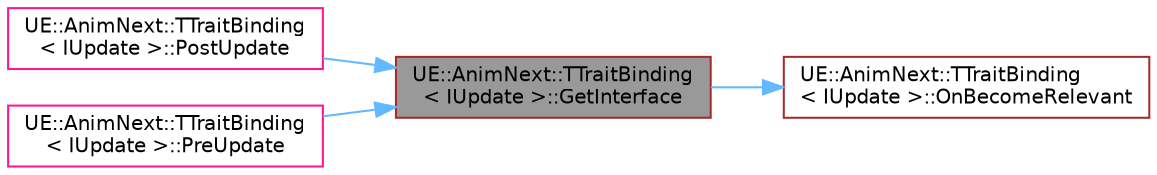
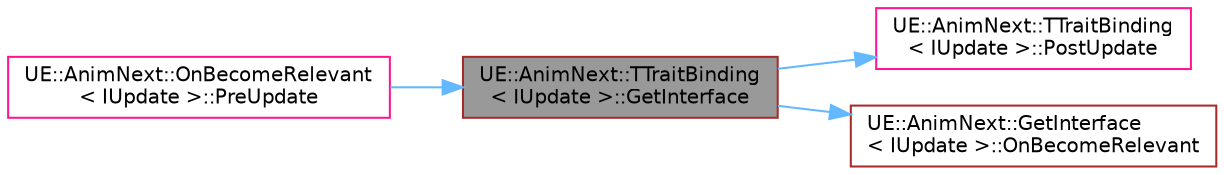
(349, 62) -> (816, 64)
(967, 87) -> (1034, 136)
(165, 136) -> (199, 87)
